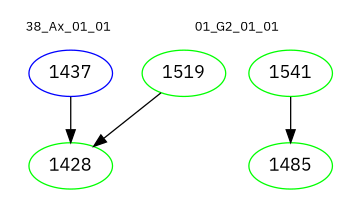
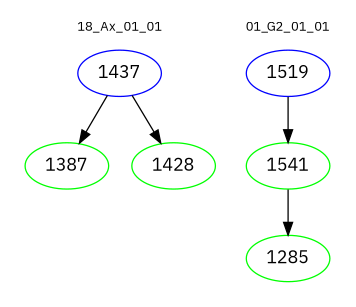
(69, 28) -> (120, 28)
(184, 73) -> (288, 73)
(141, 109) -> (288, 113)
none -> (67, 166)
(291, 166) -> (288, 259)
